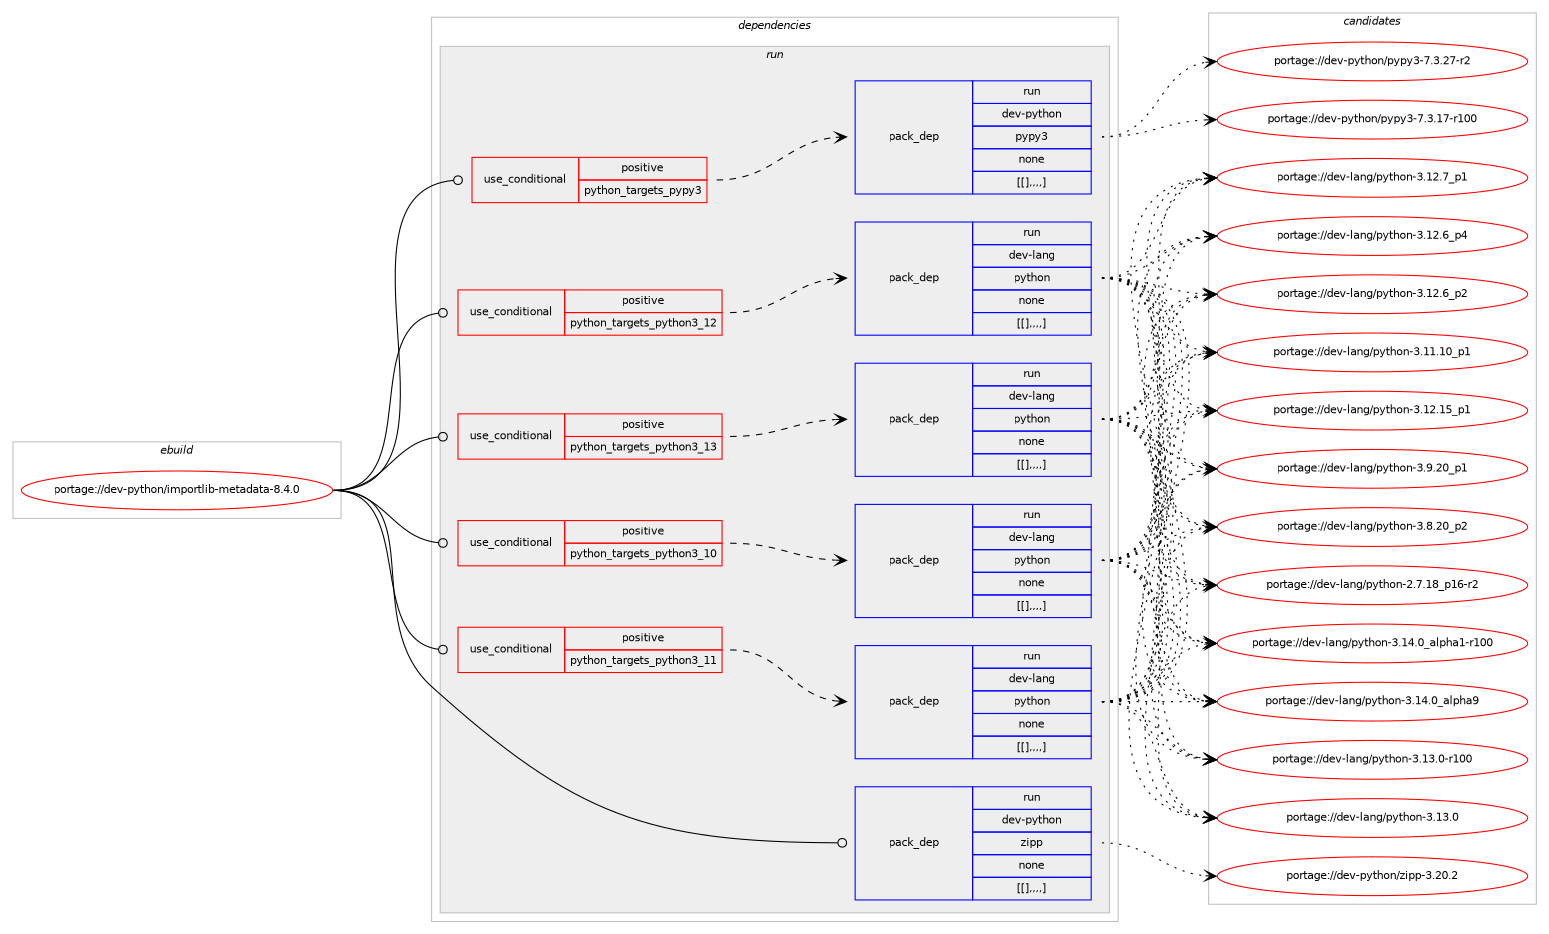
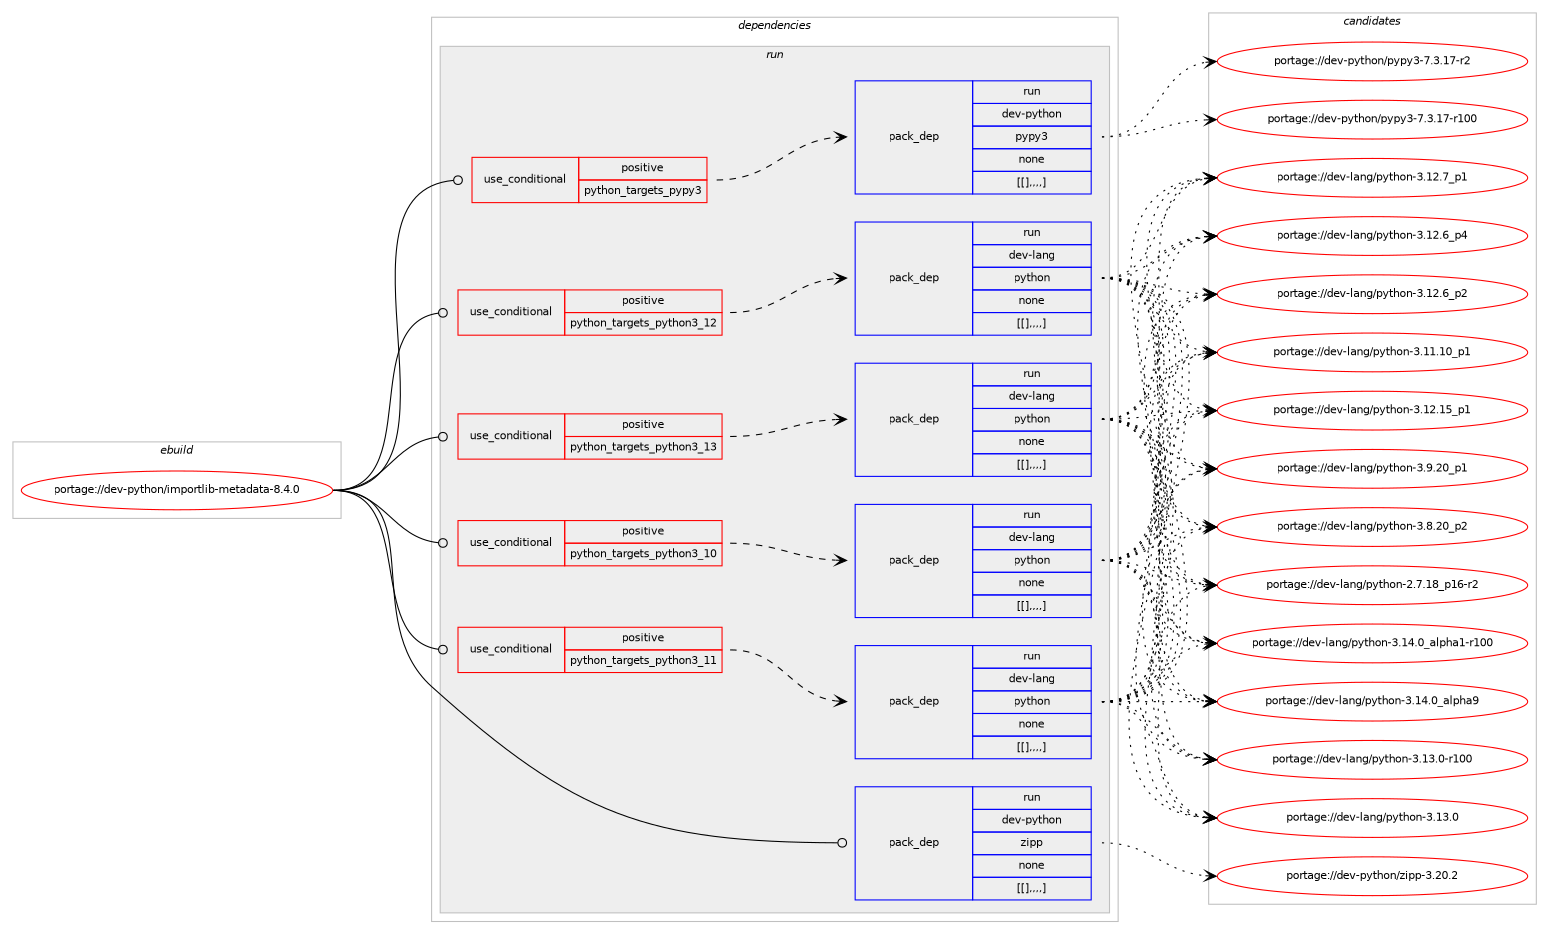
(1372, 61) -> (1372, 61)
